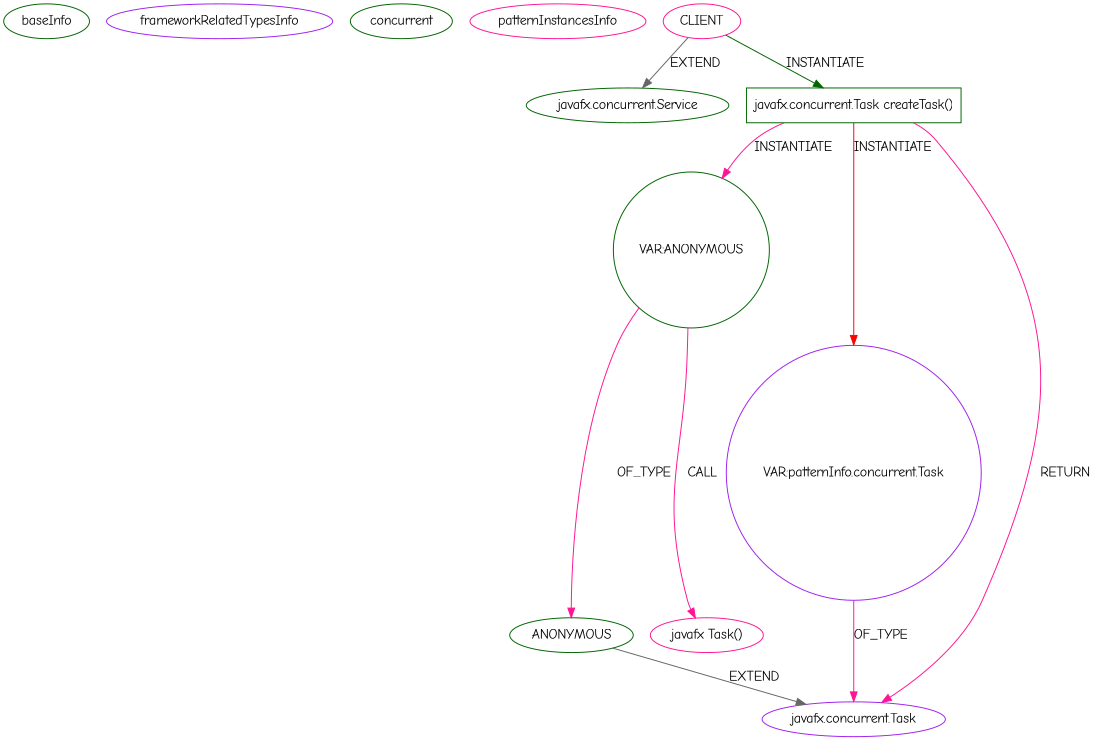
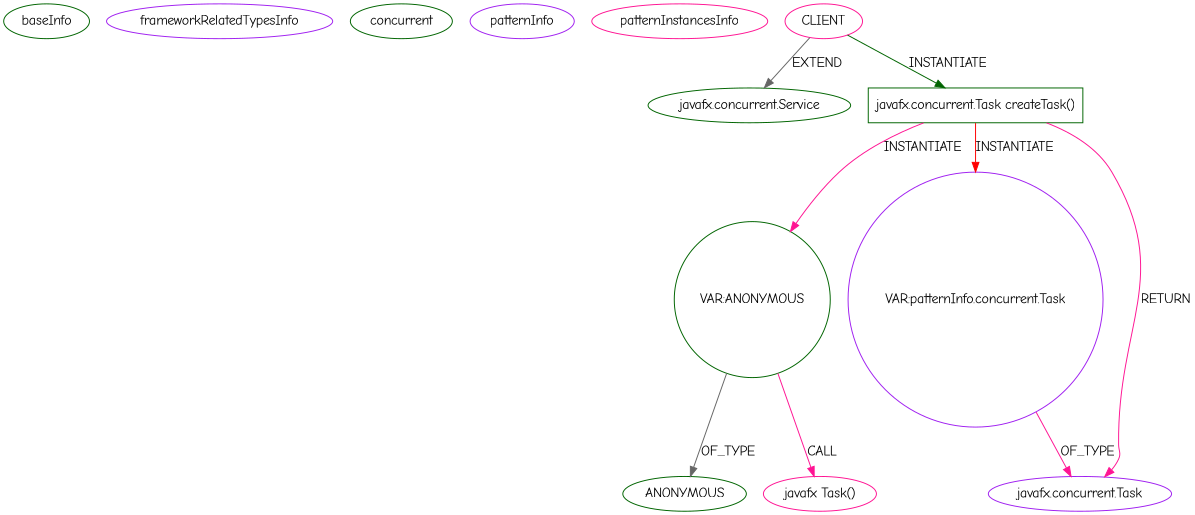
none -> (522, 21)
(586, 453) -> (710, 420)
(705, 675) -> none
